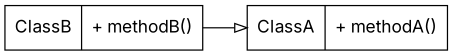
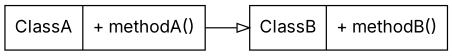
(219, 28) -> (221, 28)
